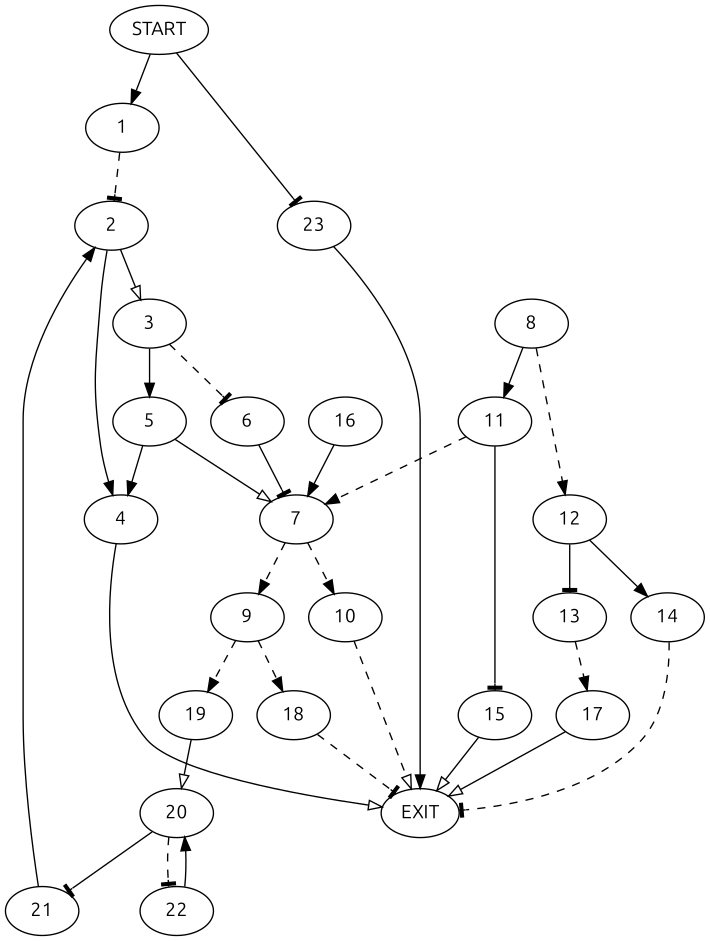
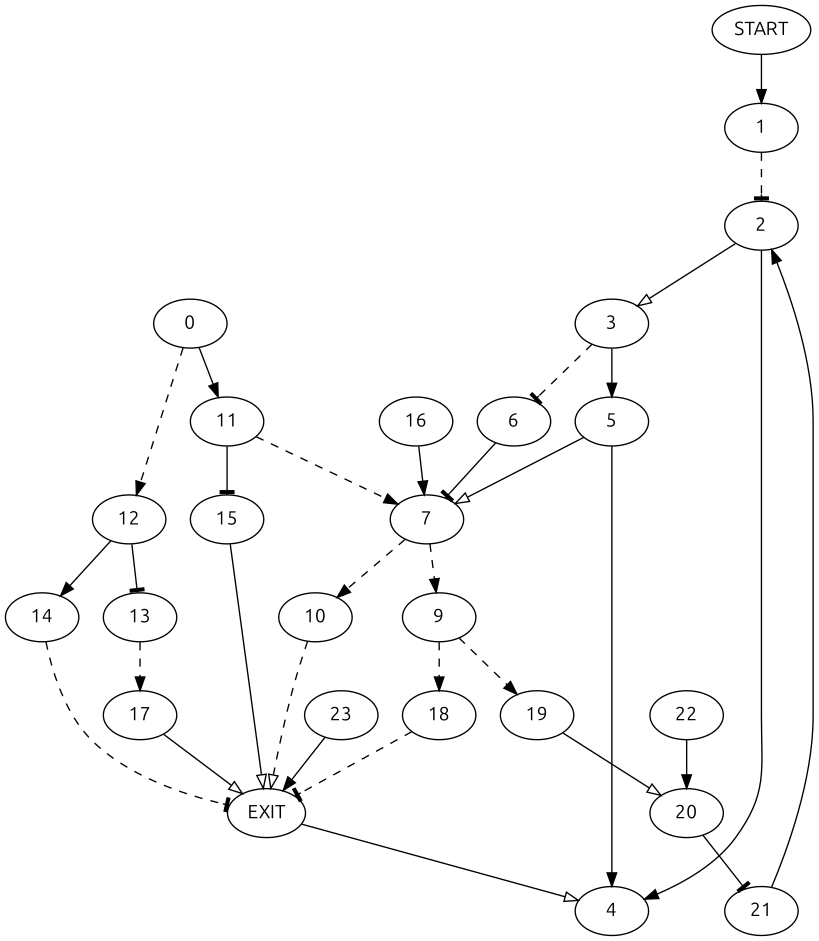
(235, 126) -> none
(532, 324) -> (190, 324)
(158, 749) -> (433, 860)
(168, 858) -> none
